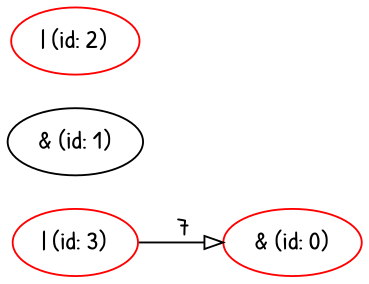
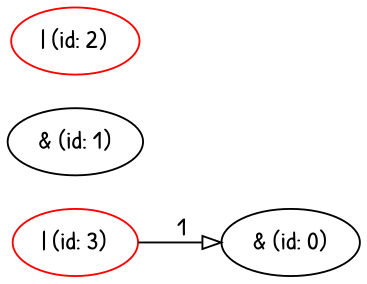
(183, 228) -> (182, 228)
(293, 242) -> (291, 242)
